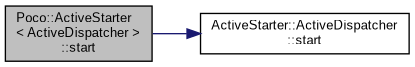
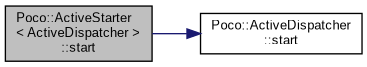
(305, 34) -> (281, 34)
